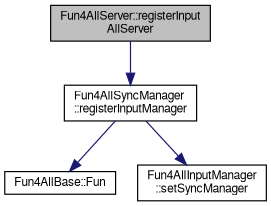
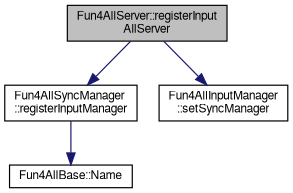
(162, 139) -> (181, 59)
(60, 183) -> (71, 176)
